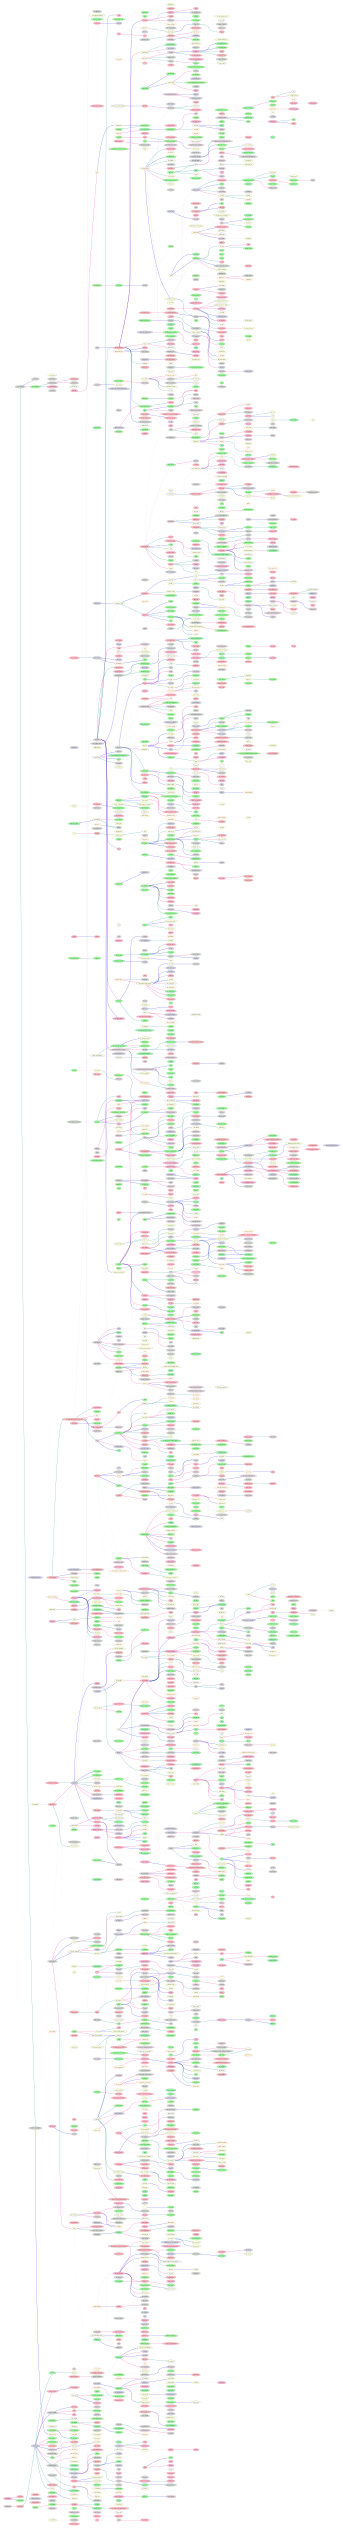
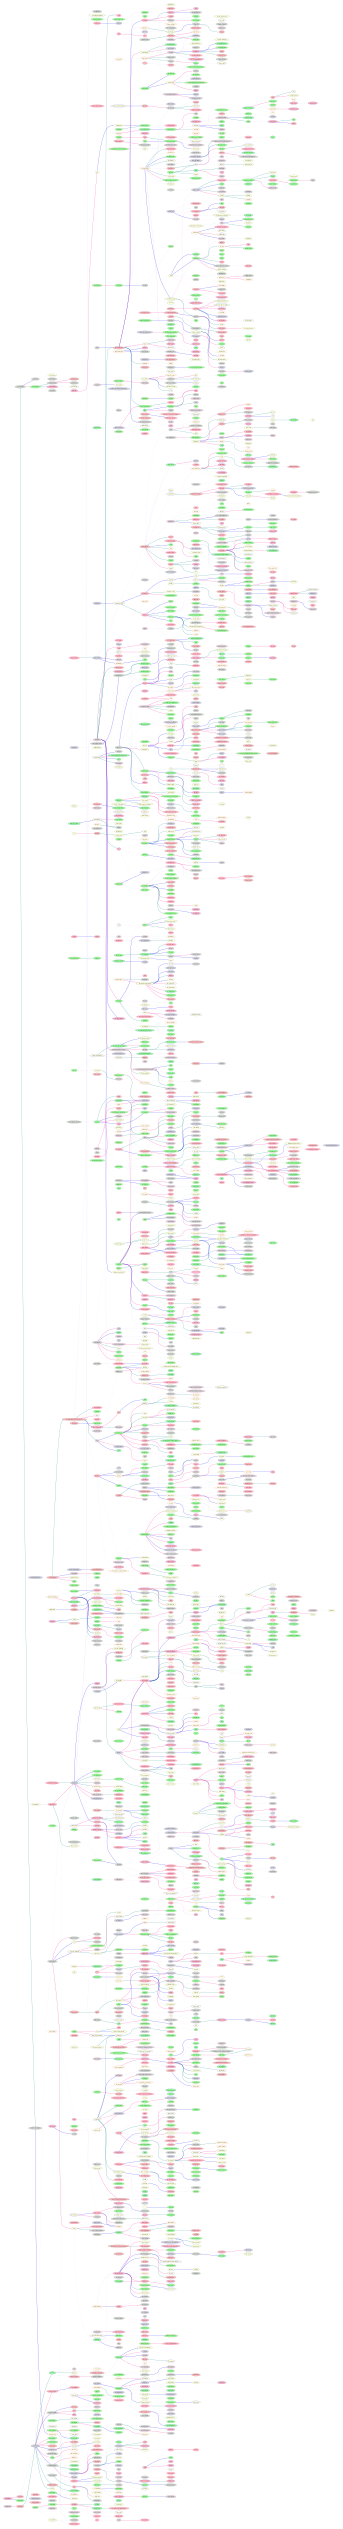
(248, 1842) -> (248, 1842)
(145, 2180) -> (145, 2180)
